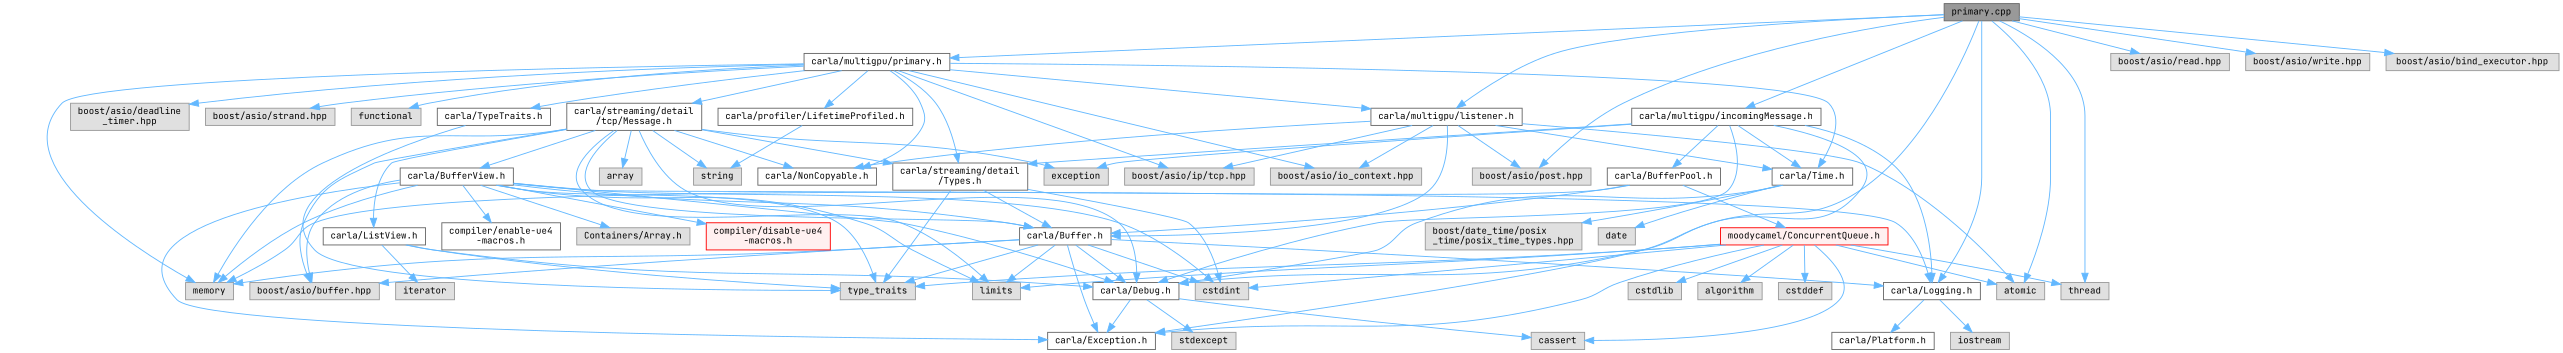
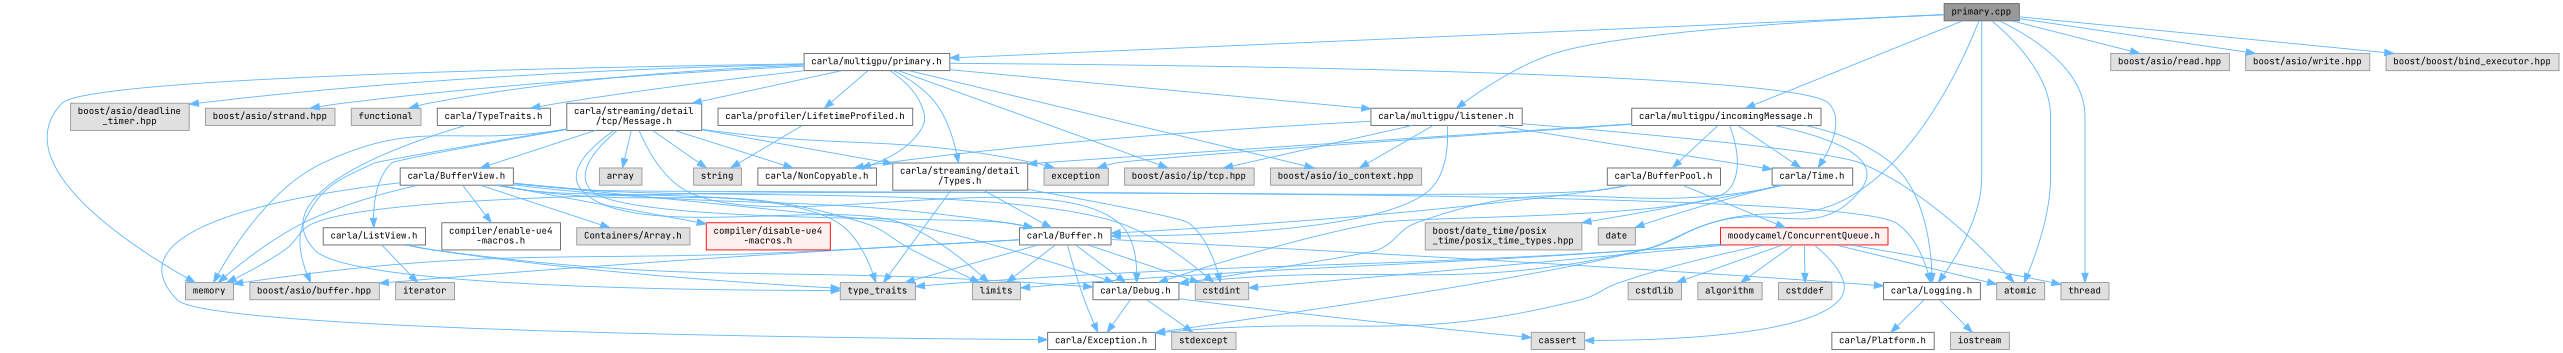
(2473, 62) -> (2473, 62)
(1532, 177) -> none
(337, 202) -> none
